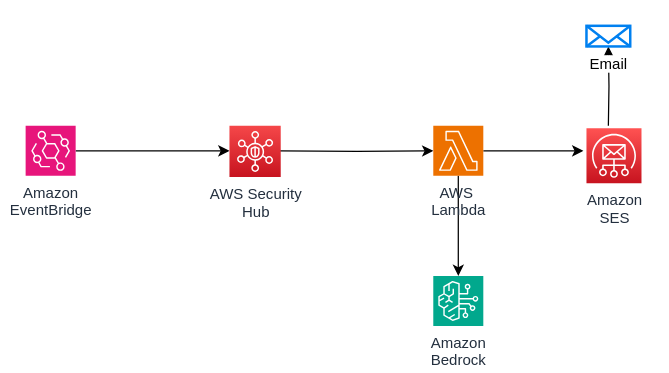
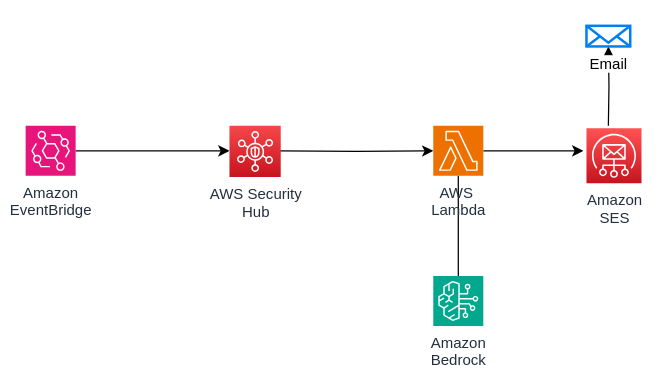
(458, 266) -> (458, 270)
